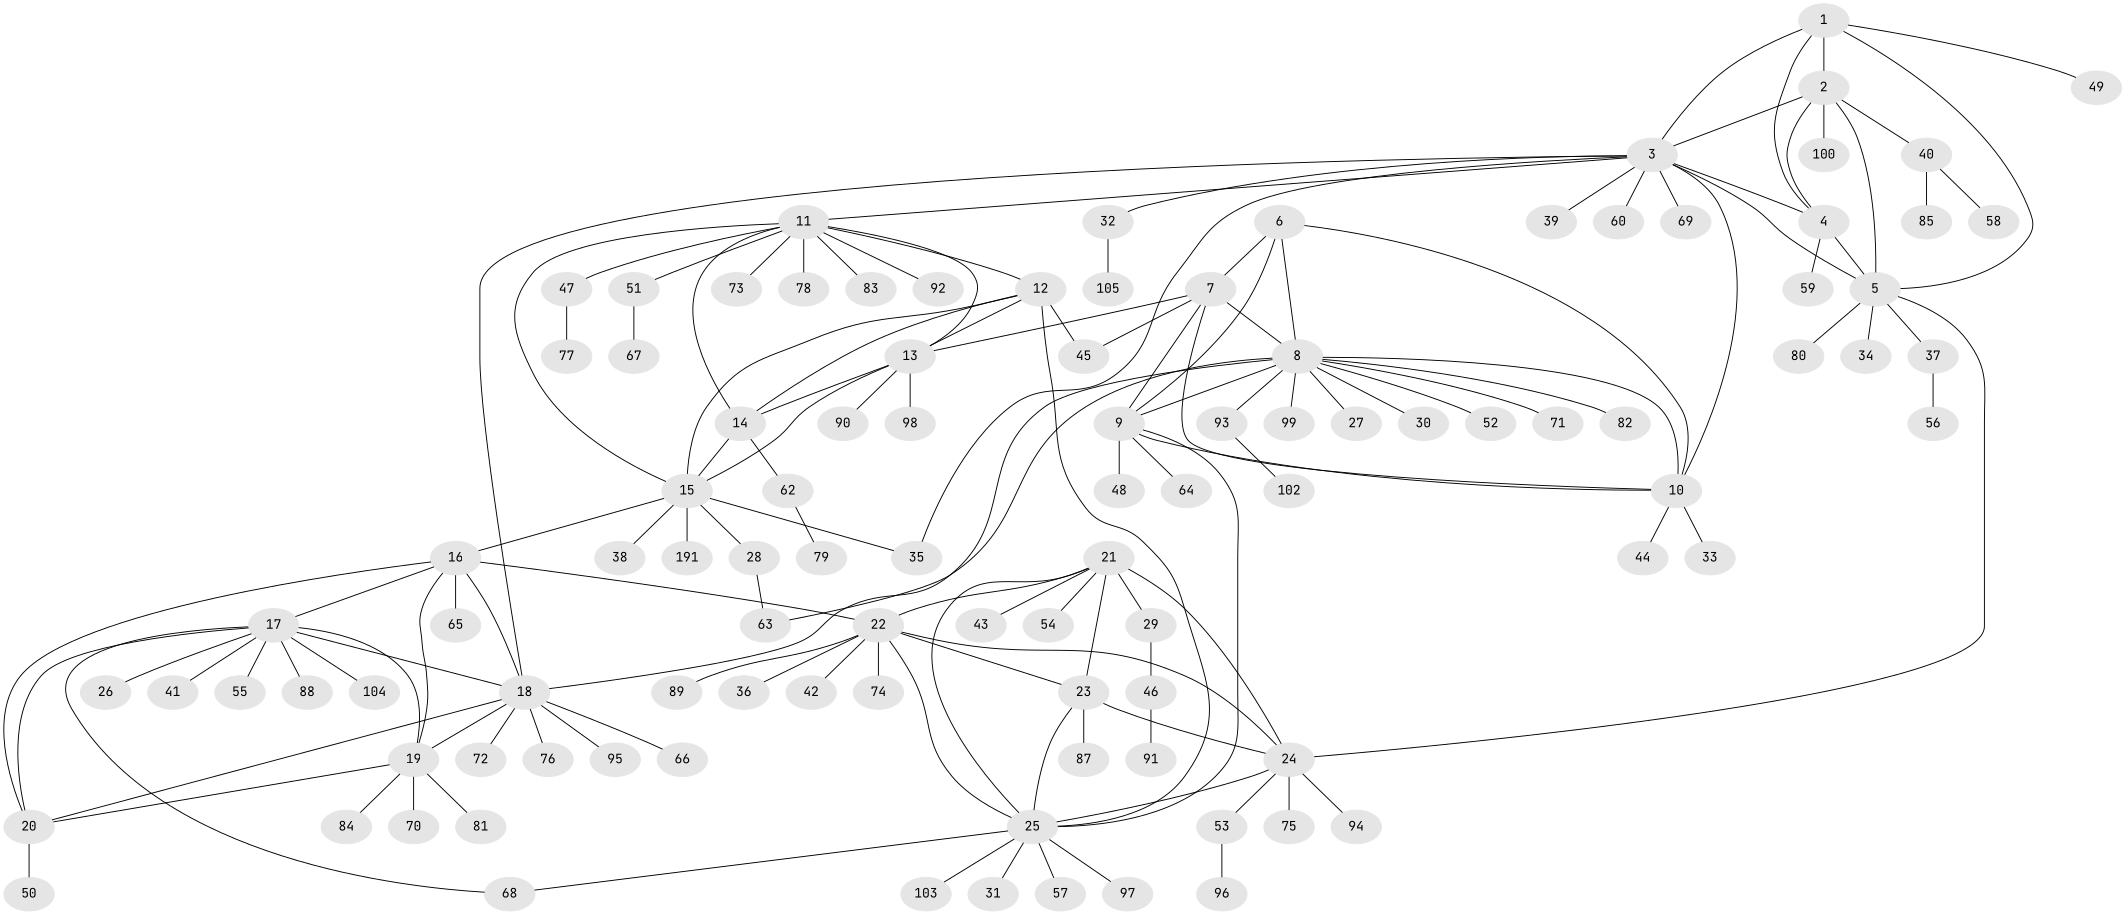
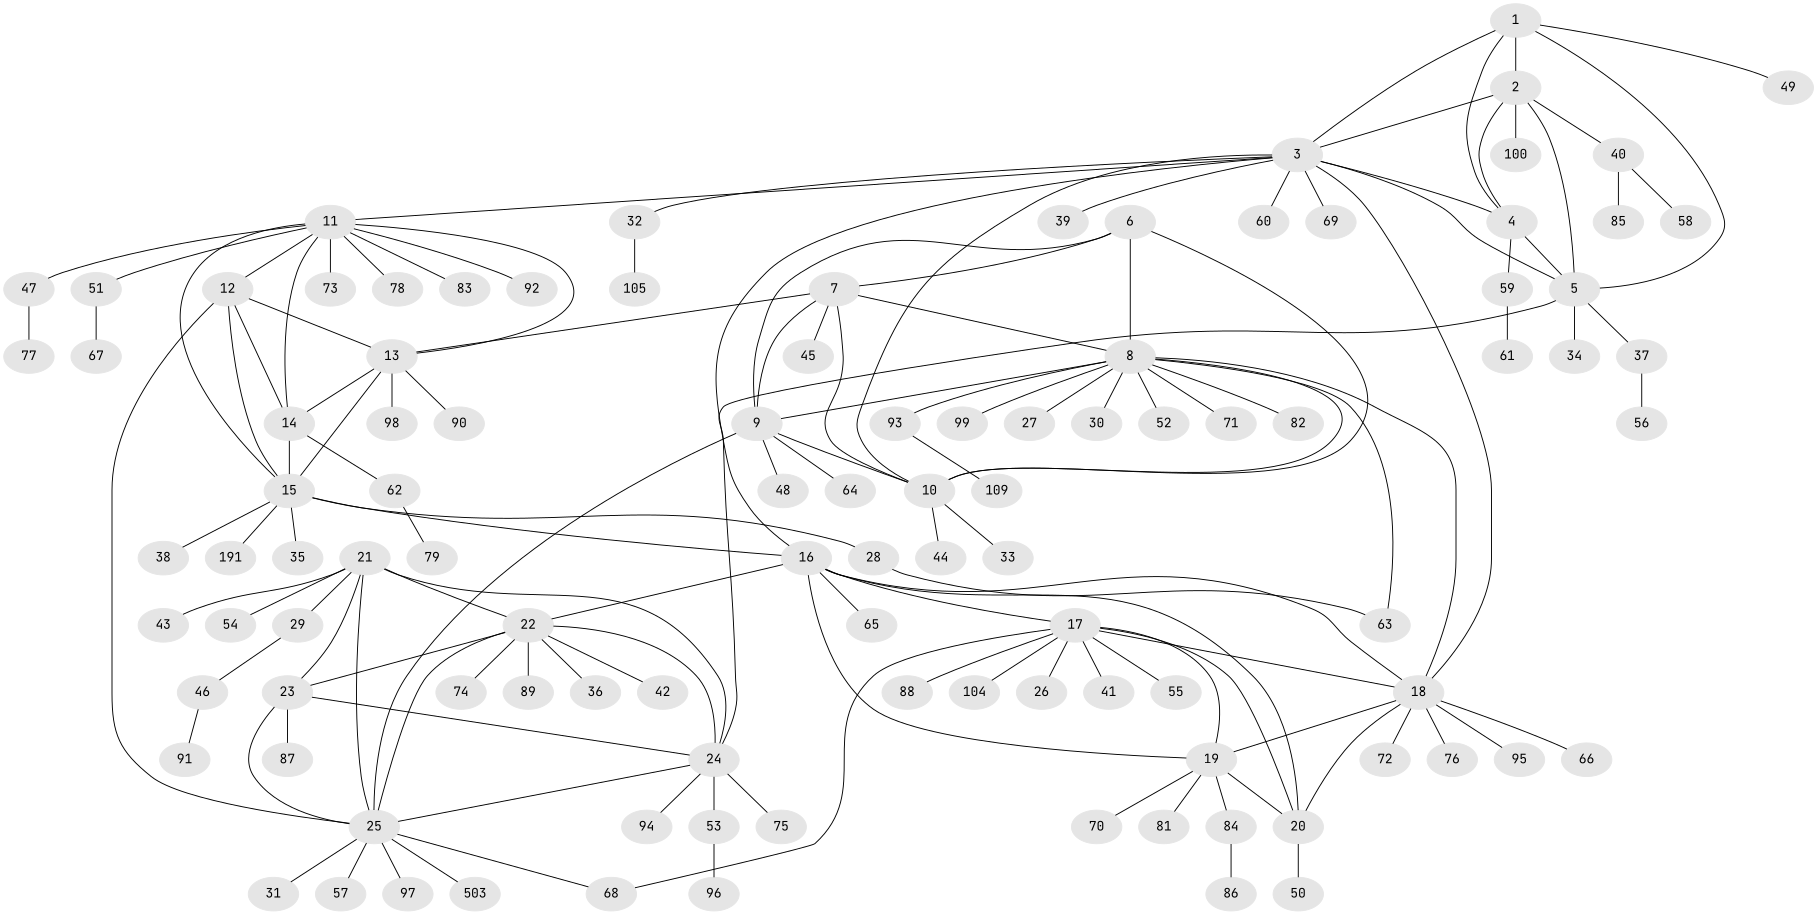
(1203, 238) -> (861, 226)
(1059, 318) -> none
none -> (1507, 357)
(1799, 357) -> none
(1289, 491) -> (997, 491)
(926, 894) -> (475, 894)
none -> (1231, 894)
